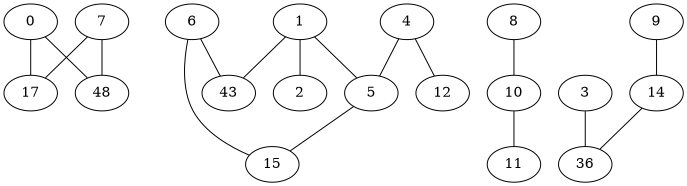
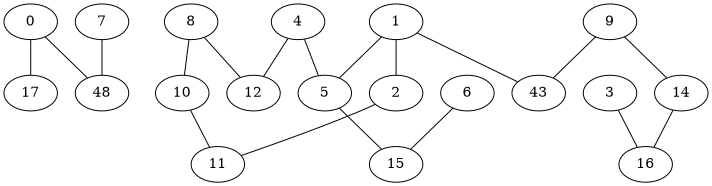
(71, 53) -> none
(210, 57) -> (574, 57)
none -> (222, 57)
none -> (309, 131)
(585, 164) -> (646, 164)
